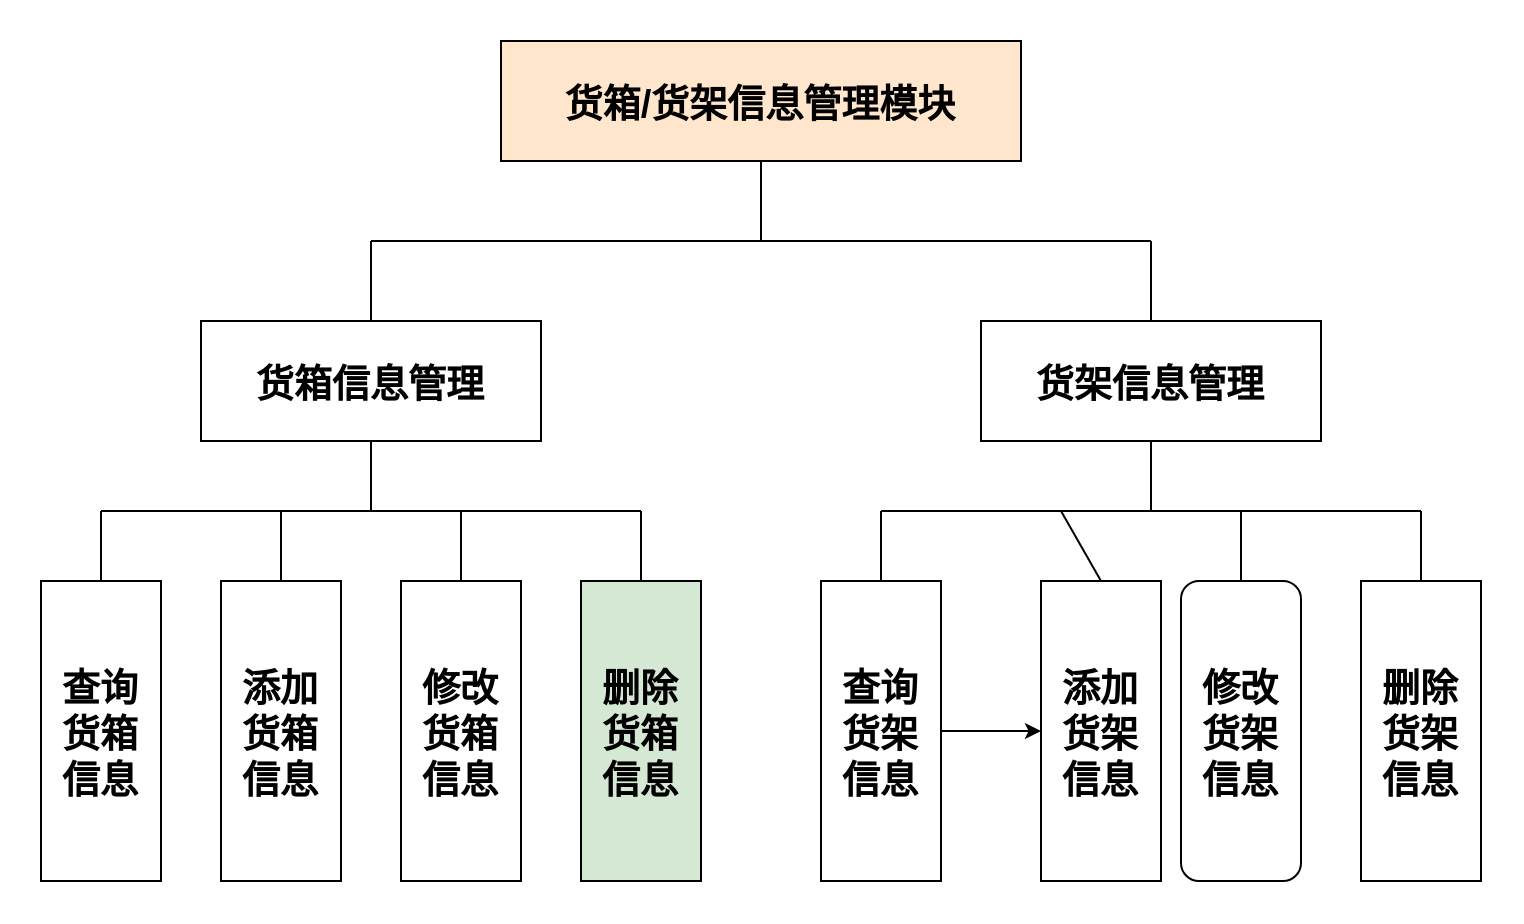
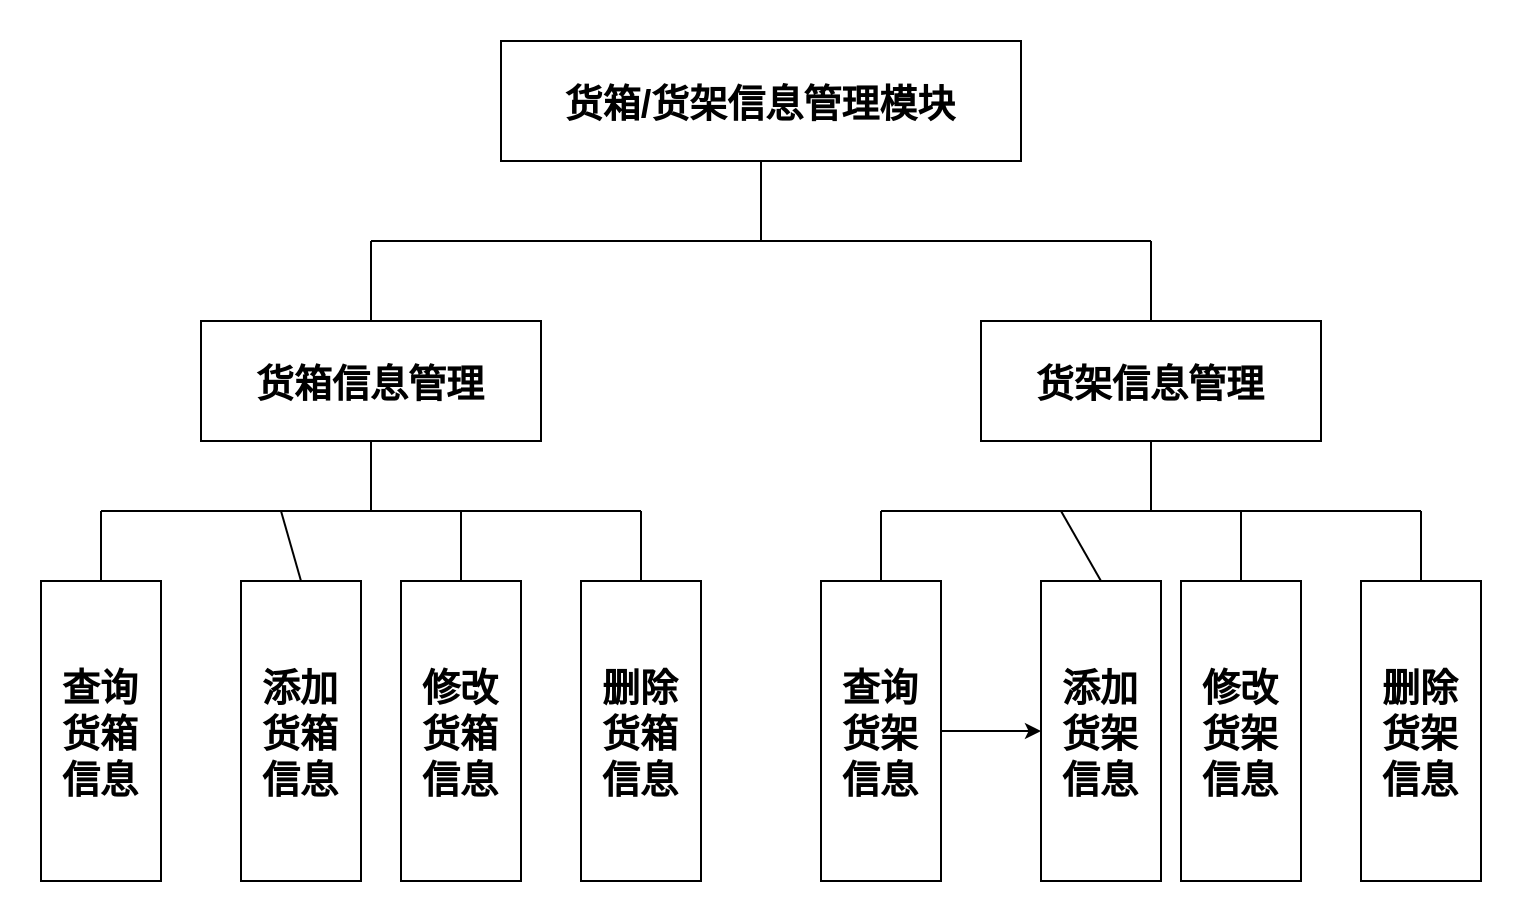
(761, 101) -> (761, 101)
(281, 731) -> (301, 731)
(641, 731) -> (641, 731)
(1241, 731) -> (1241, 731)
